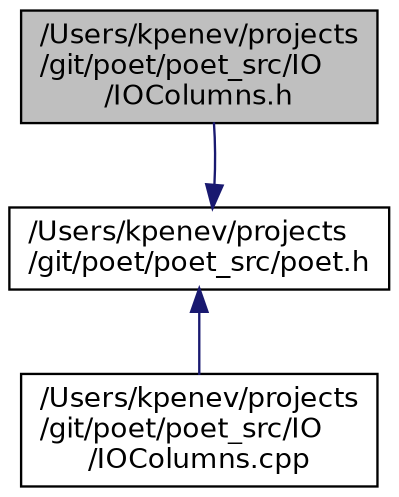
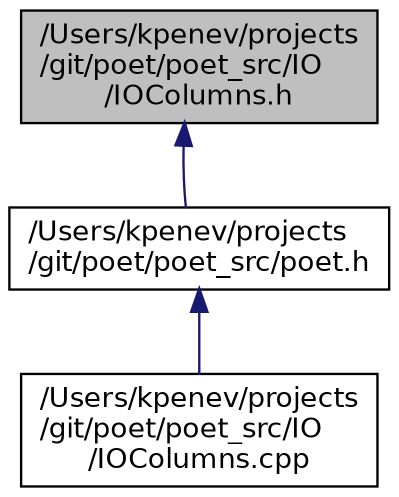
(215, 154) -> (184, 177)
